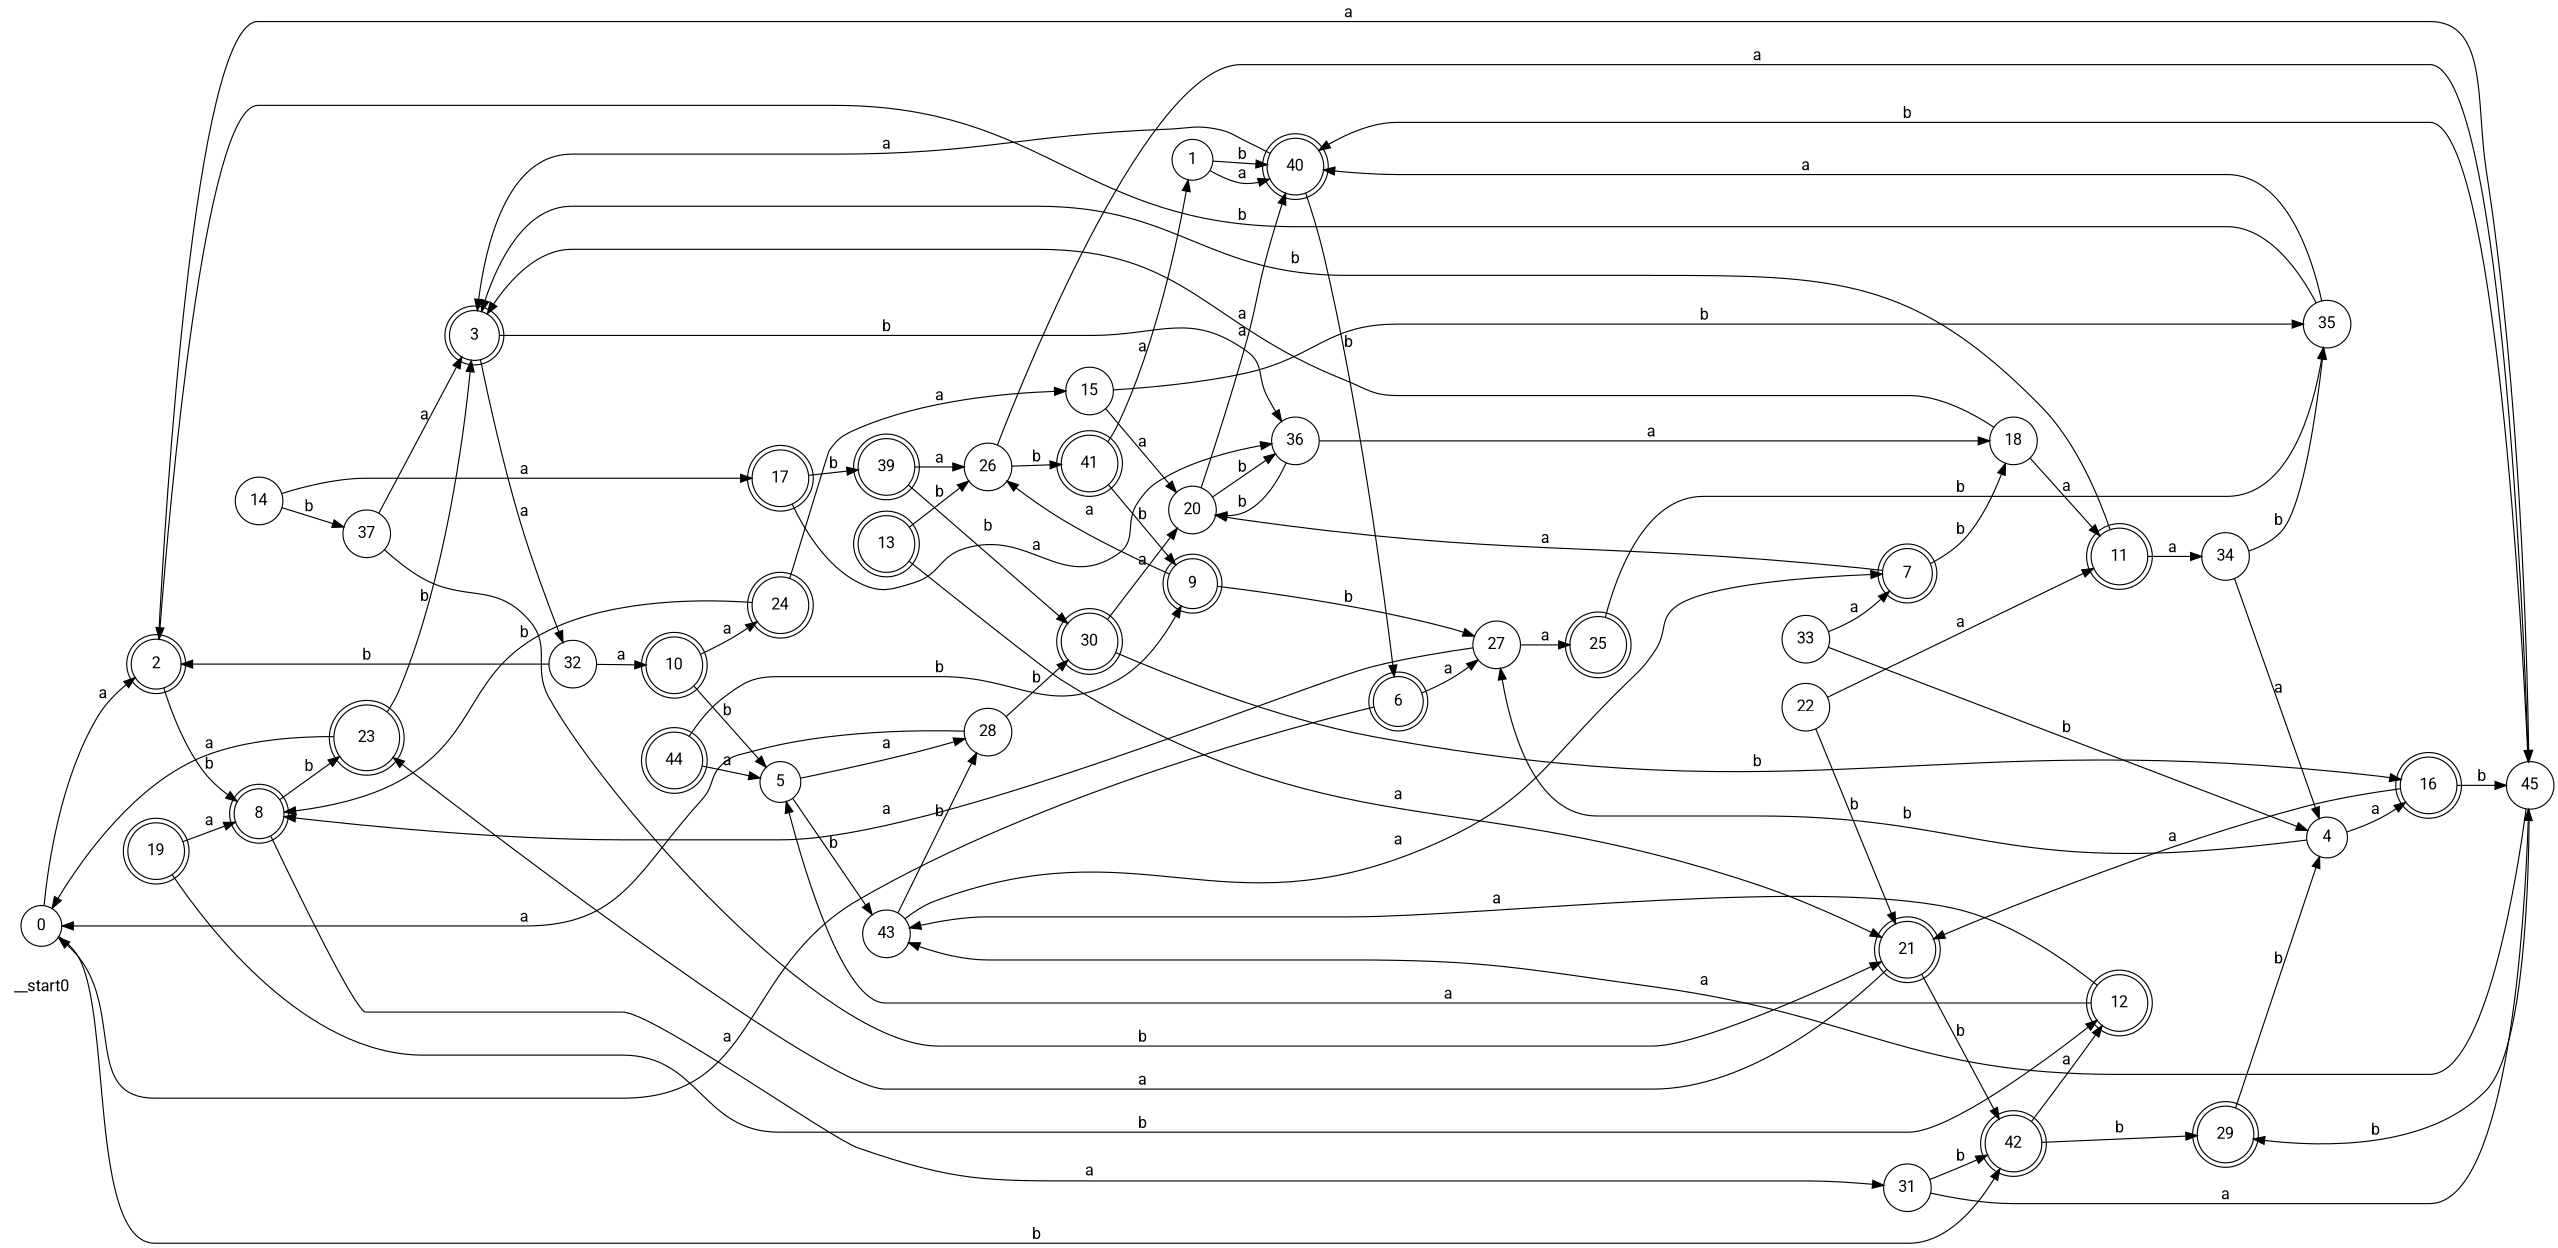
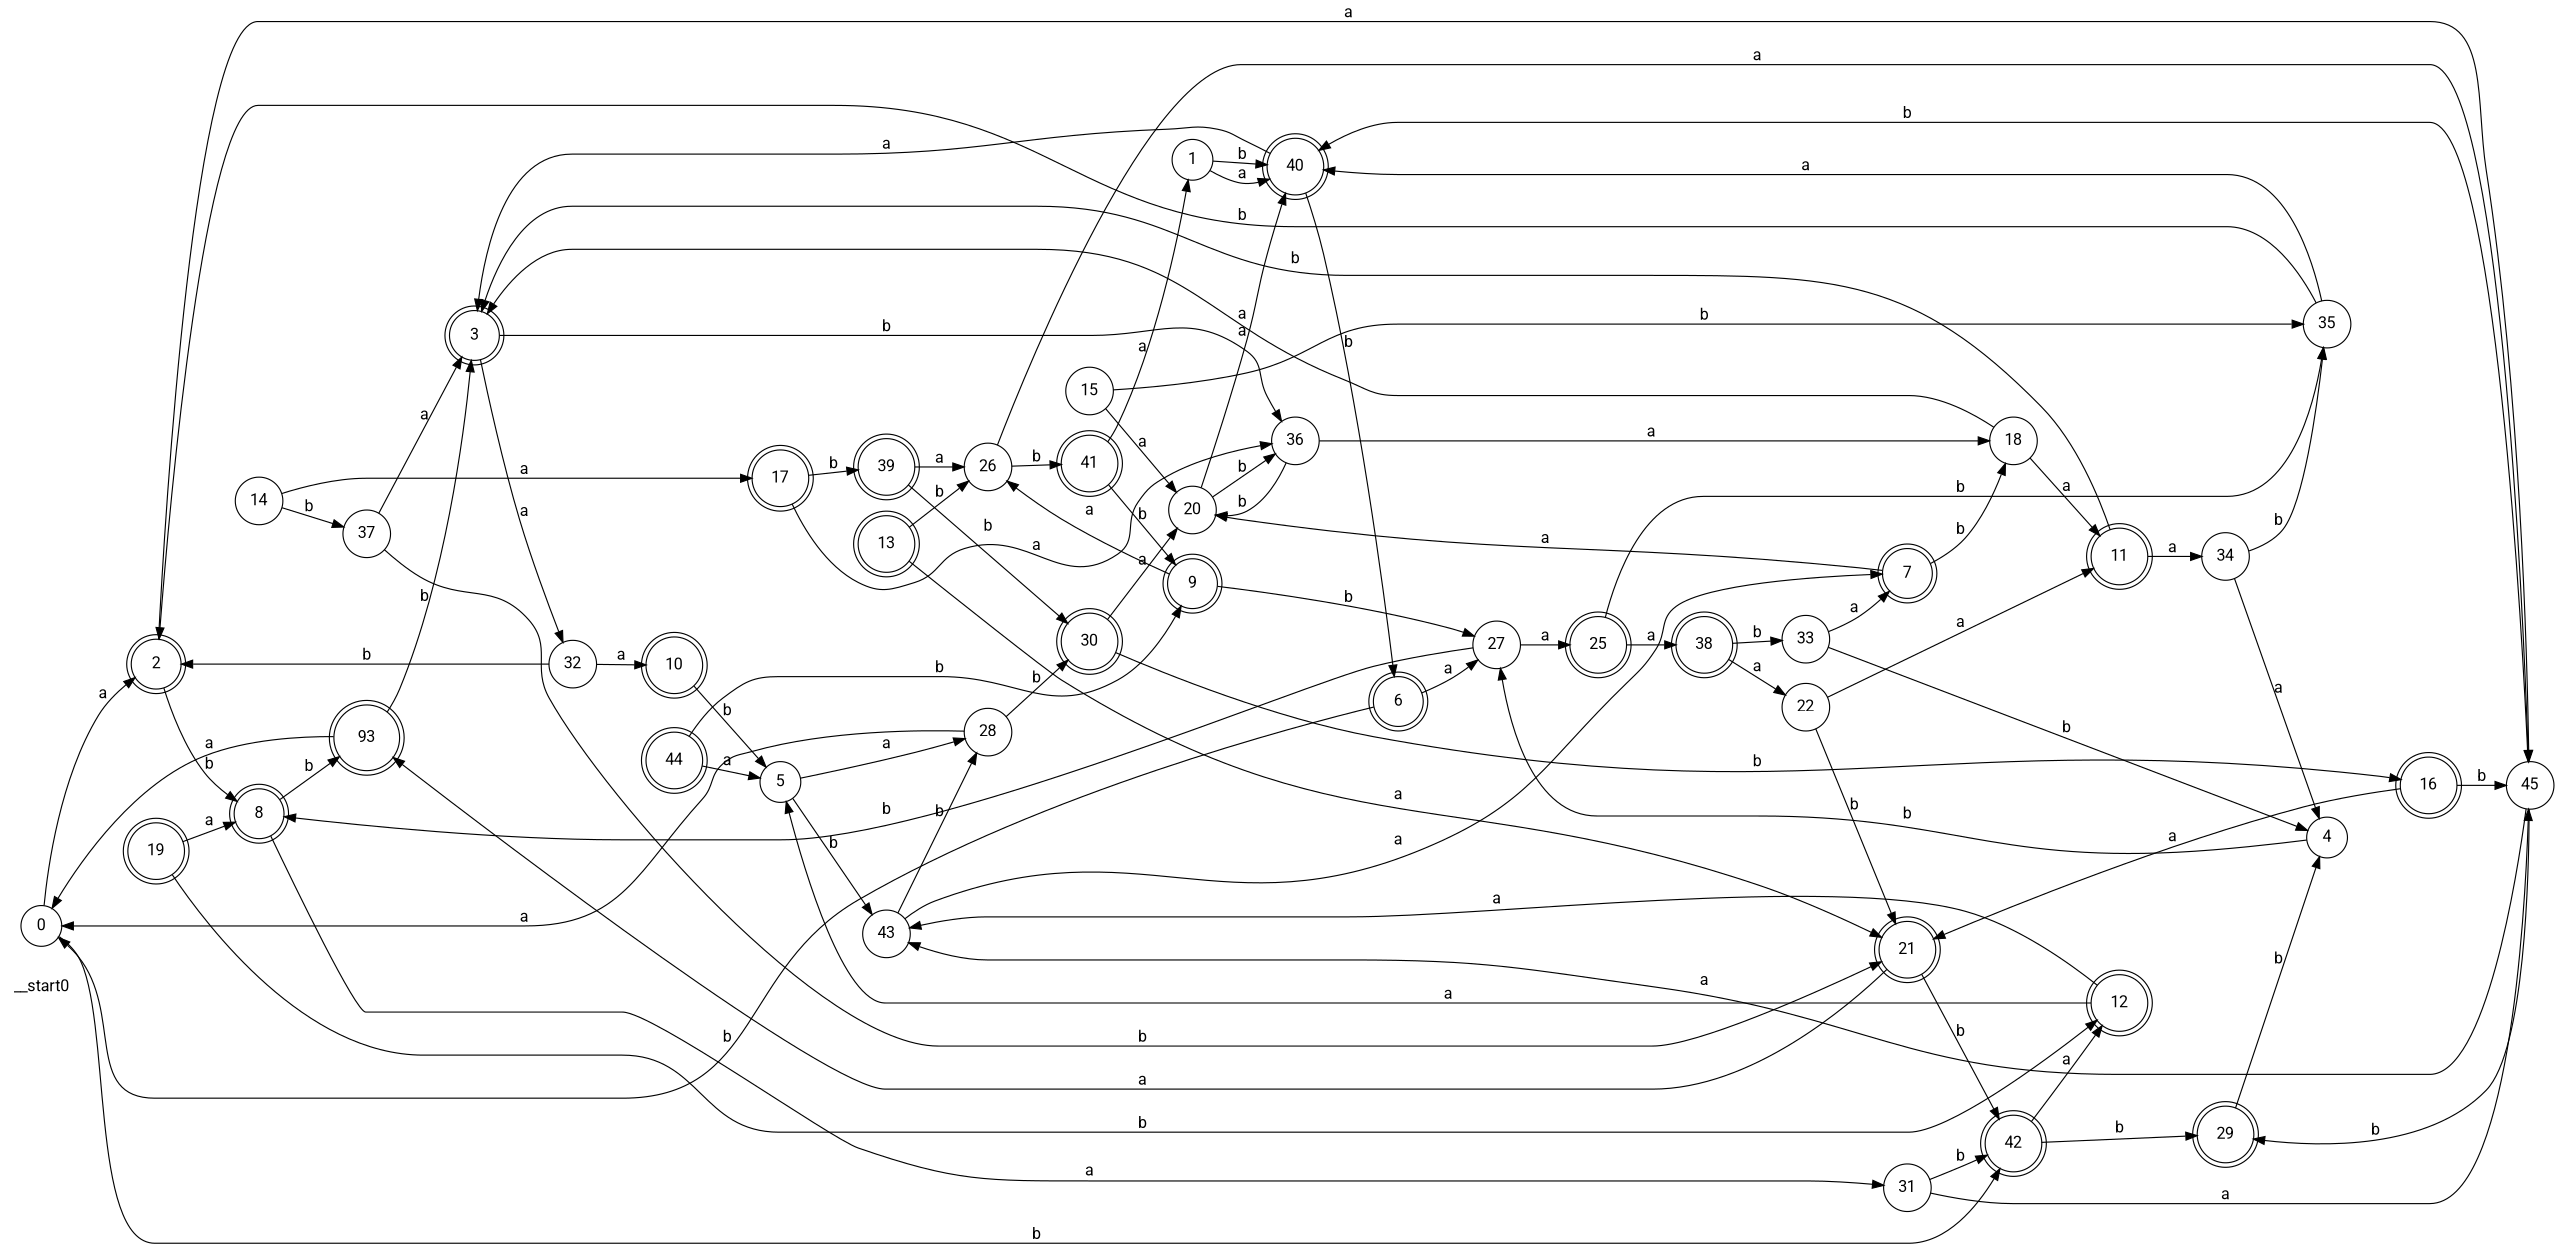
(780, 605) -> none
none -> (1704, 645)
(367, 738) -> (367, 738)
(886, 810) -> (886, 810)
(2372, 822) -> none
(727, 1038) -> (727, 1038)
